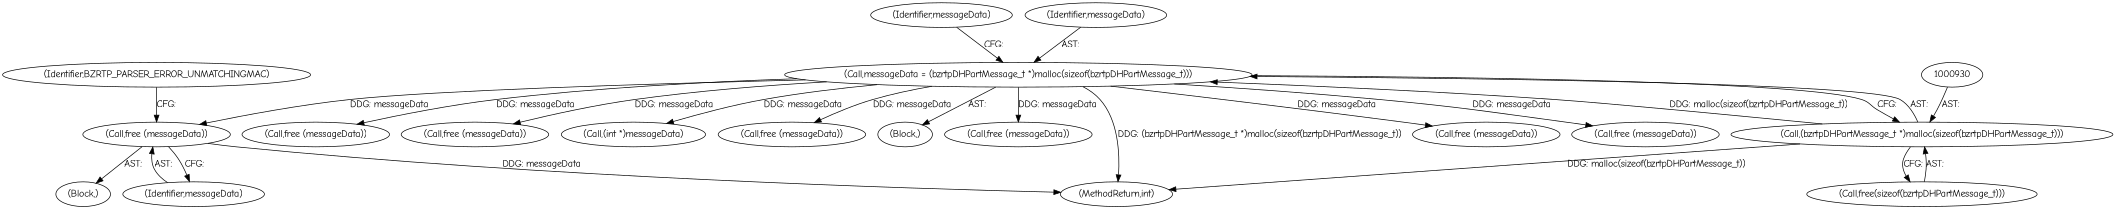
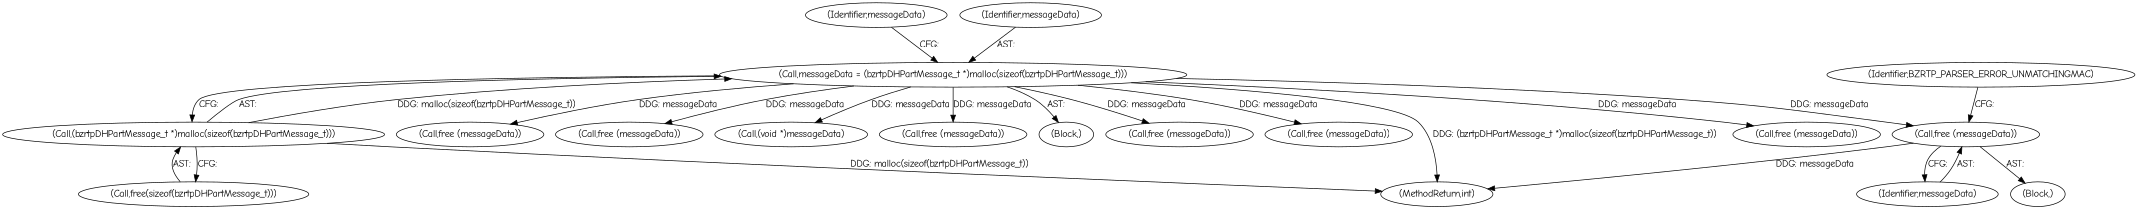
(1952, 75) -> none
(633, 134) -> (791, 134)
